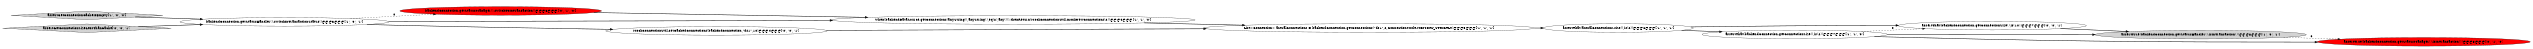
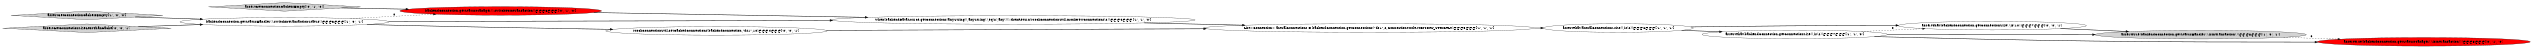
none -> (284, 7)
